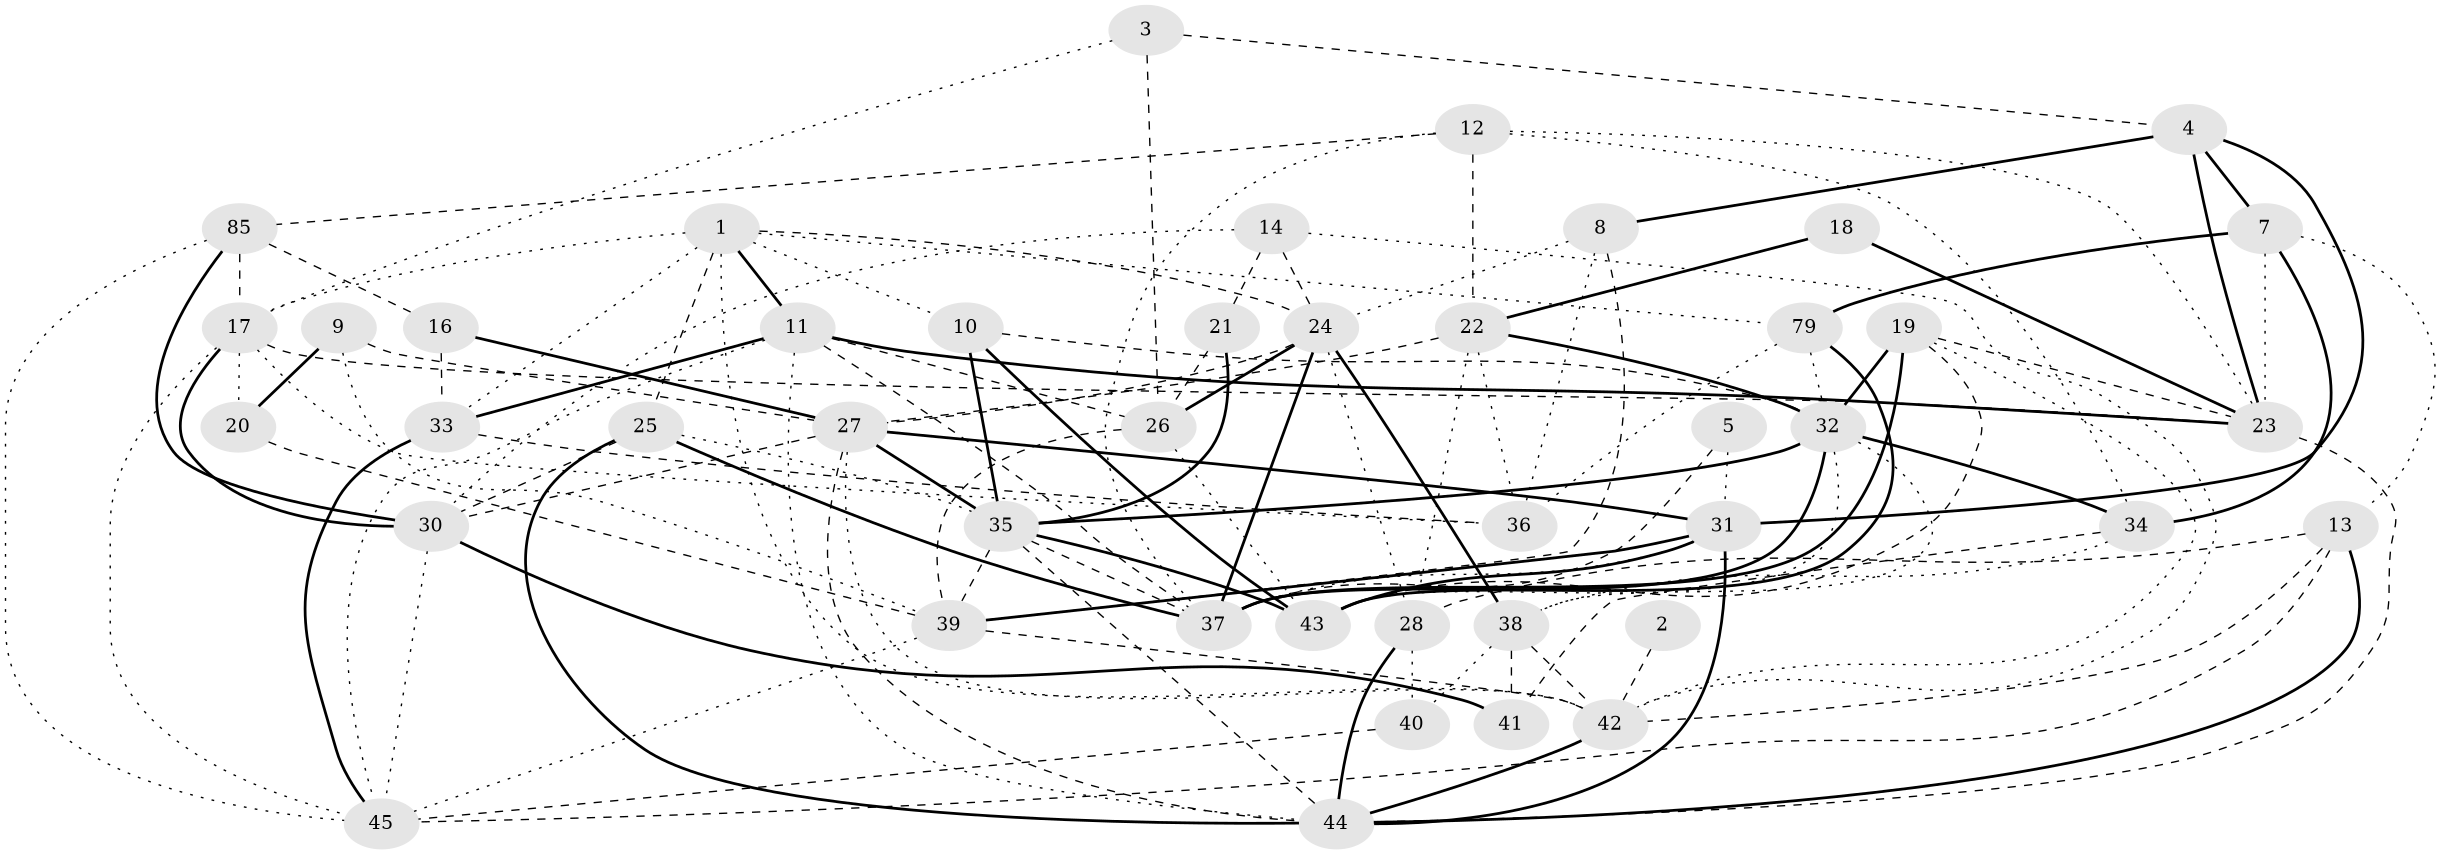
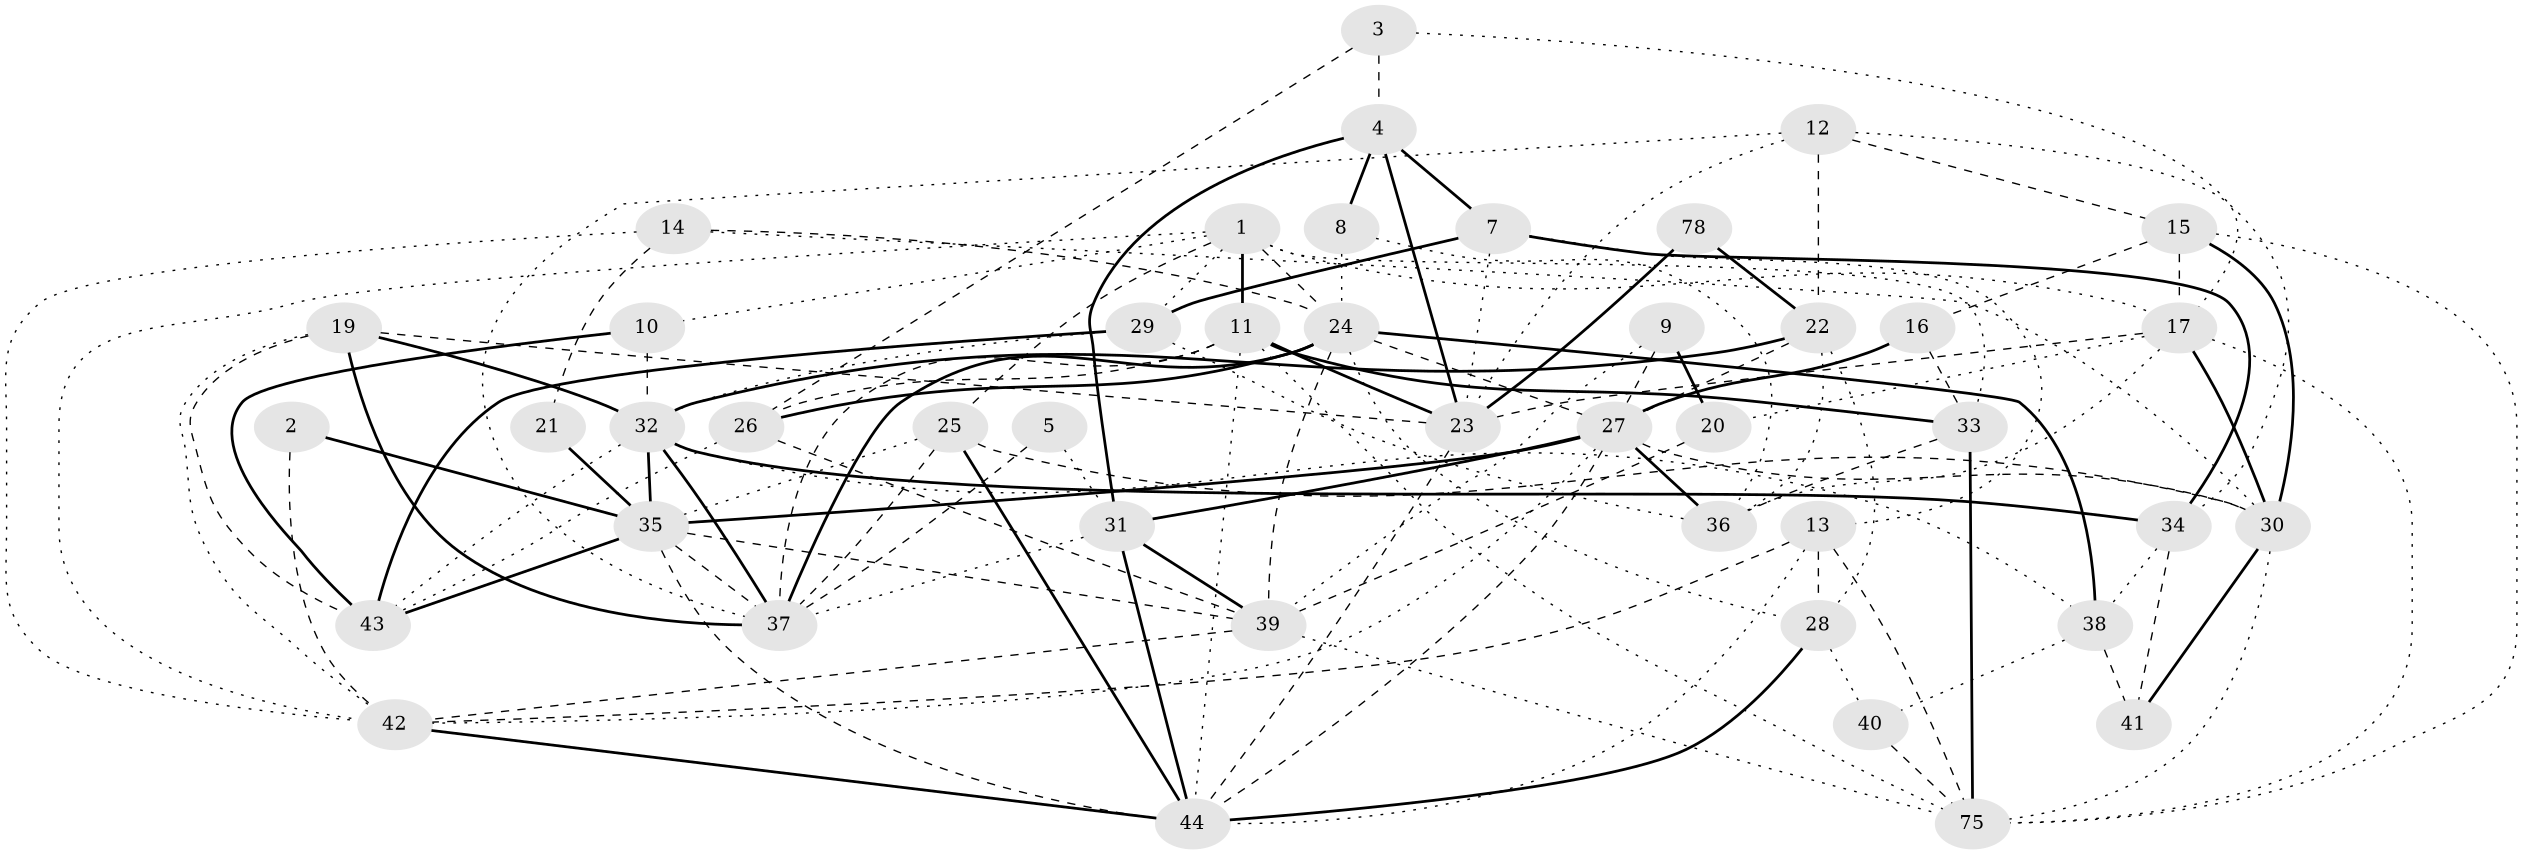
(240, 229) -> (2179, 229)
(1842, 229) -> (1694, 229)
(1805, 328) -> (1143, 328)
(1190, 378) -> none
(984, 427) -> (472, 477)
none -> (1670, 480)
(1581, 535) -> (1289, 460)
(924, 541) -> (870, 529)
(1517, 575) -> none
(1561, 675) -> none
(1924, 785) -> (1560, 771)
(382, 824) -> (1973, 824)
